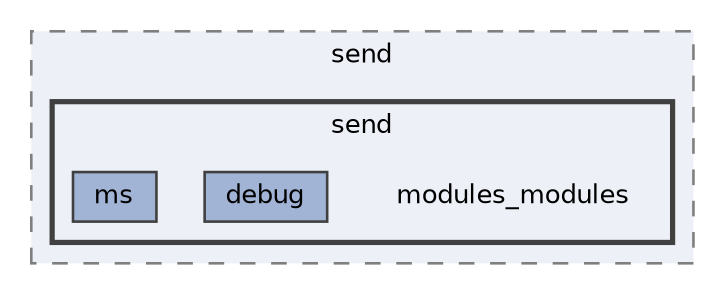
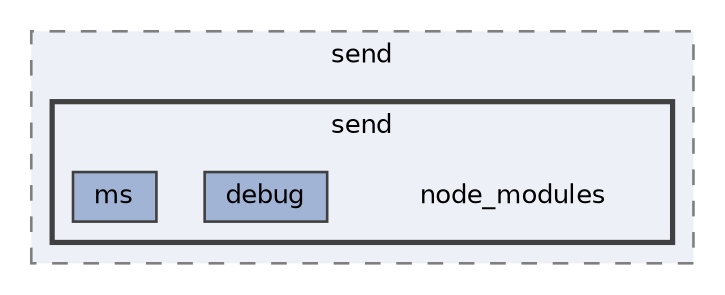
(514, 197) -> (514, 197)
